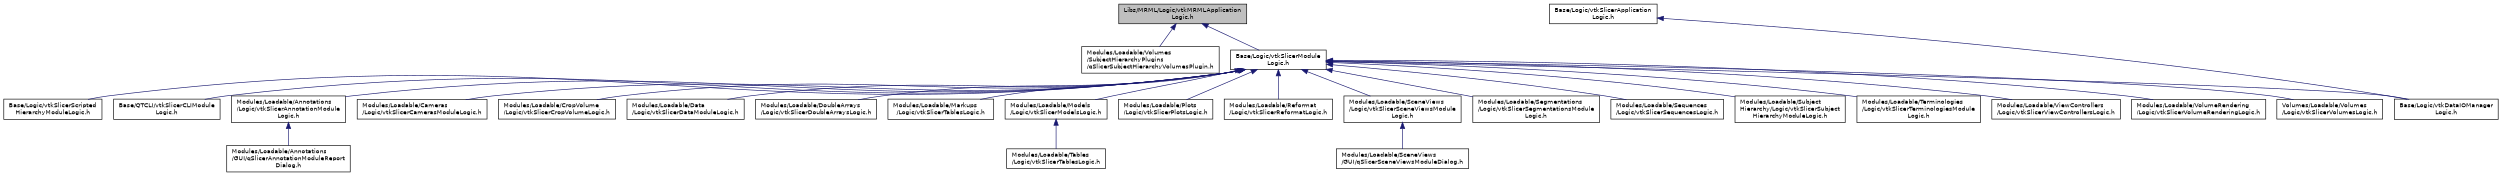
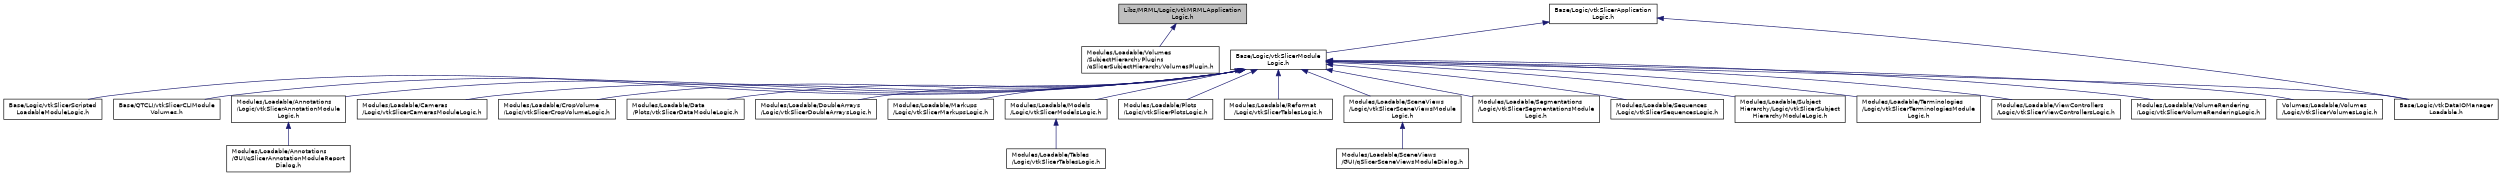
(1234, 38) -> (1435, 38)
(53, 109) -> (53, 109)
(167, 109) -> (167, 109)
(686, 109) -> (686, 109)
(941, 109) -> (941, 109)
(1278, 109) -> (1278, 109)
(2446, 109) -> (2446, 109)
